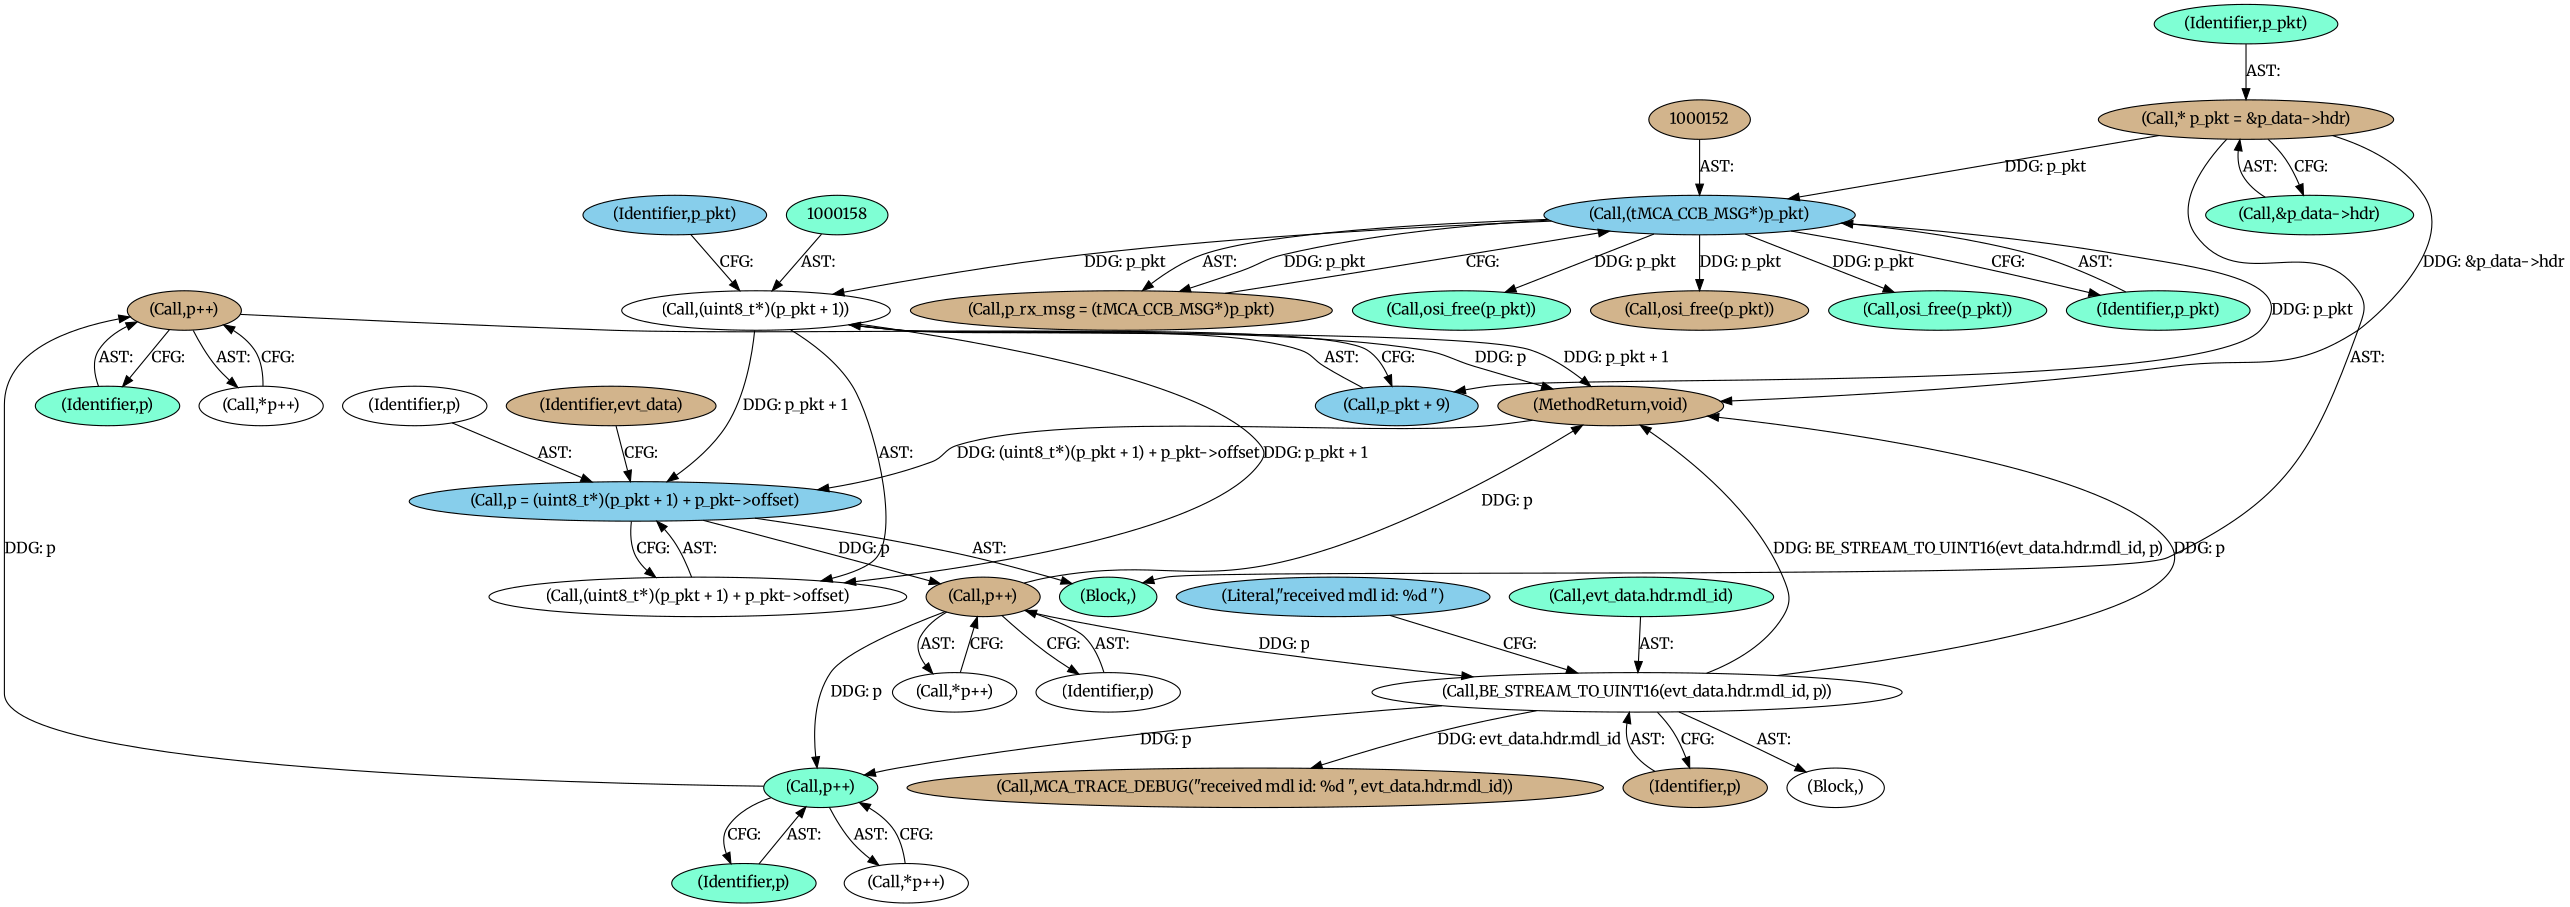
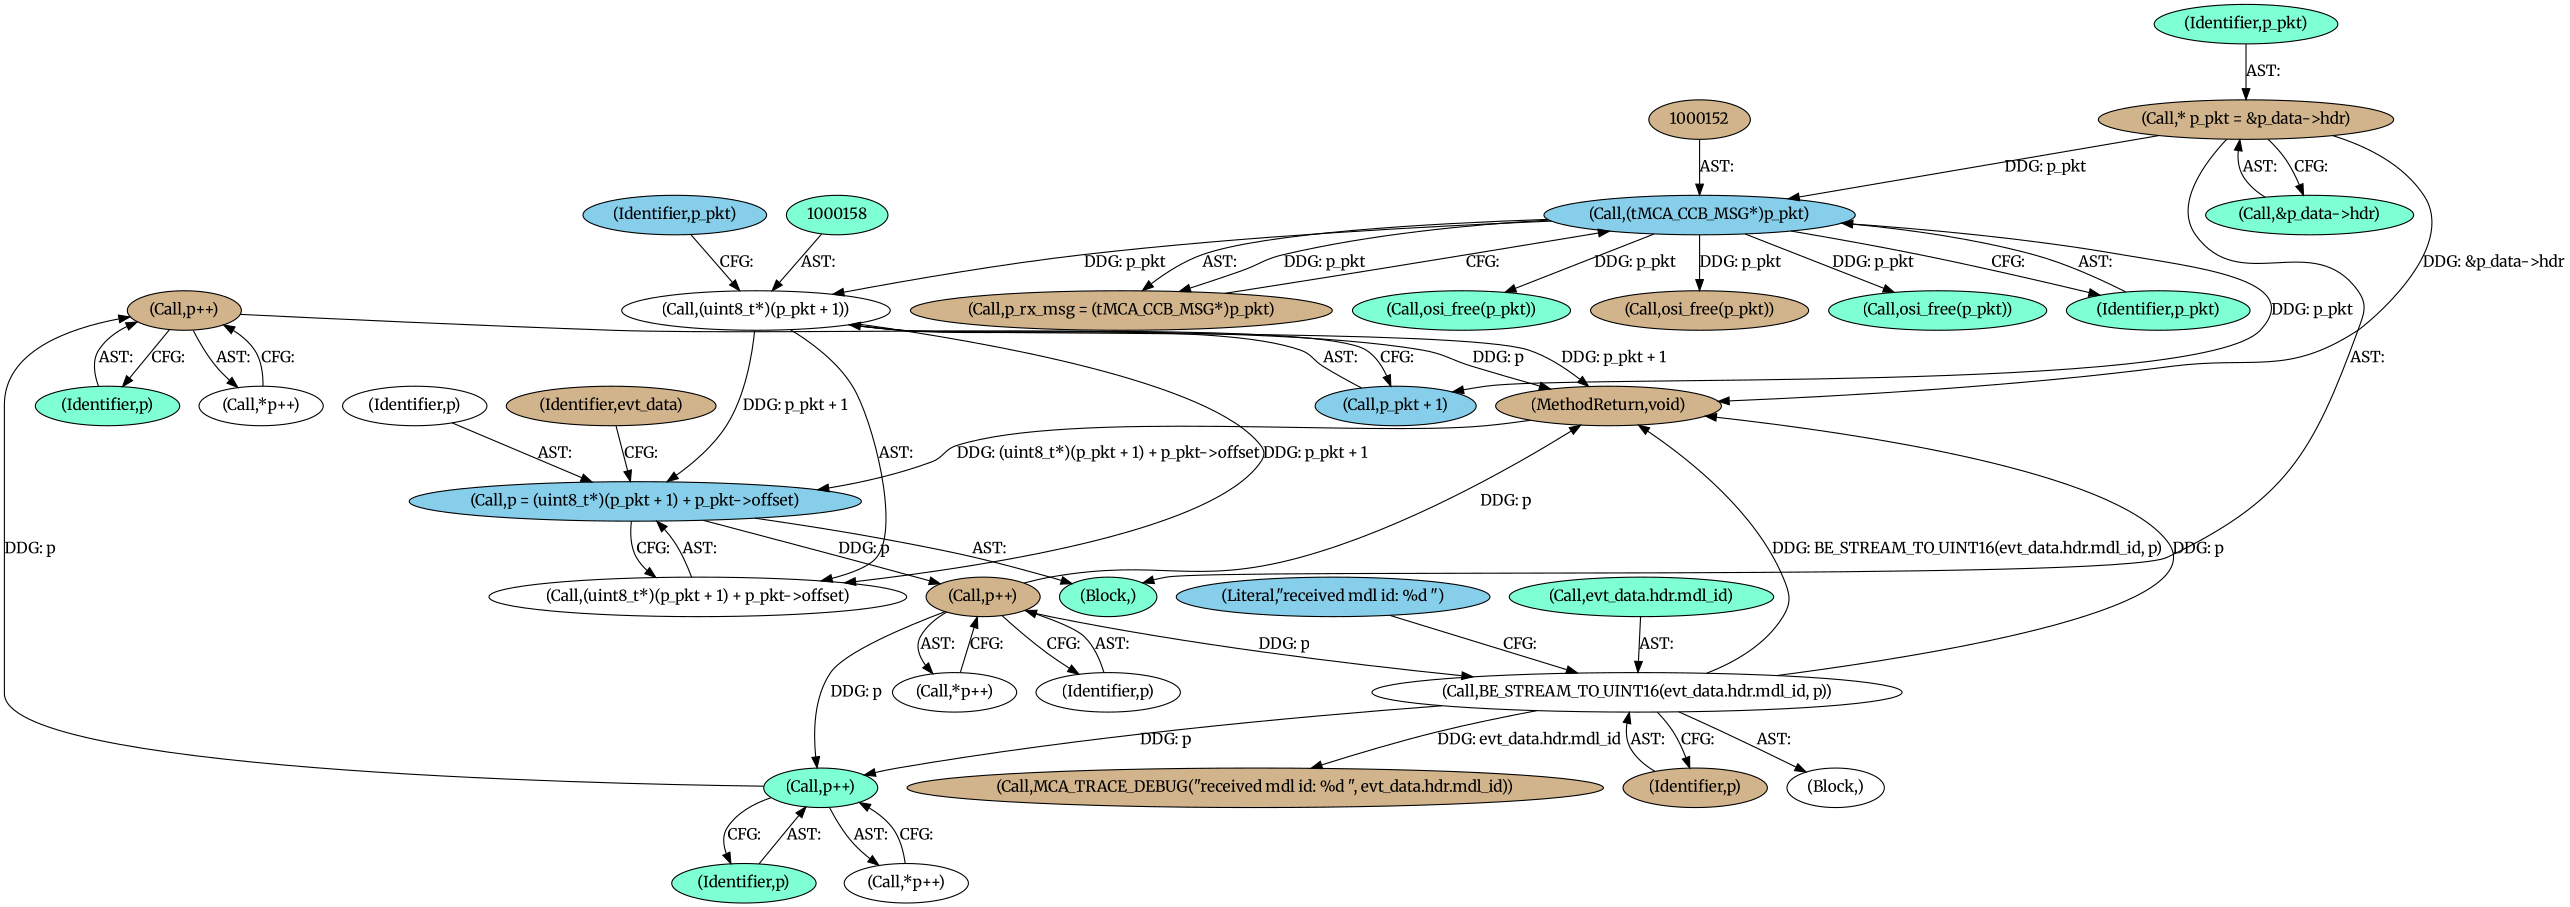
(1397, 406) -> (1396, 406)
